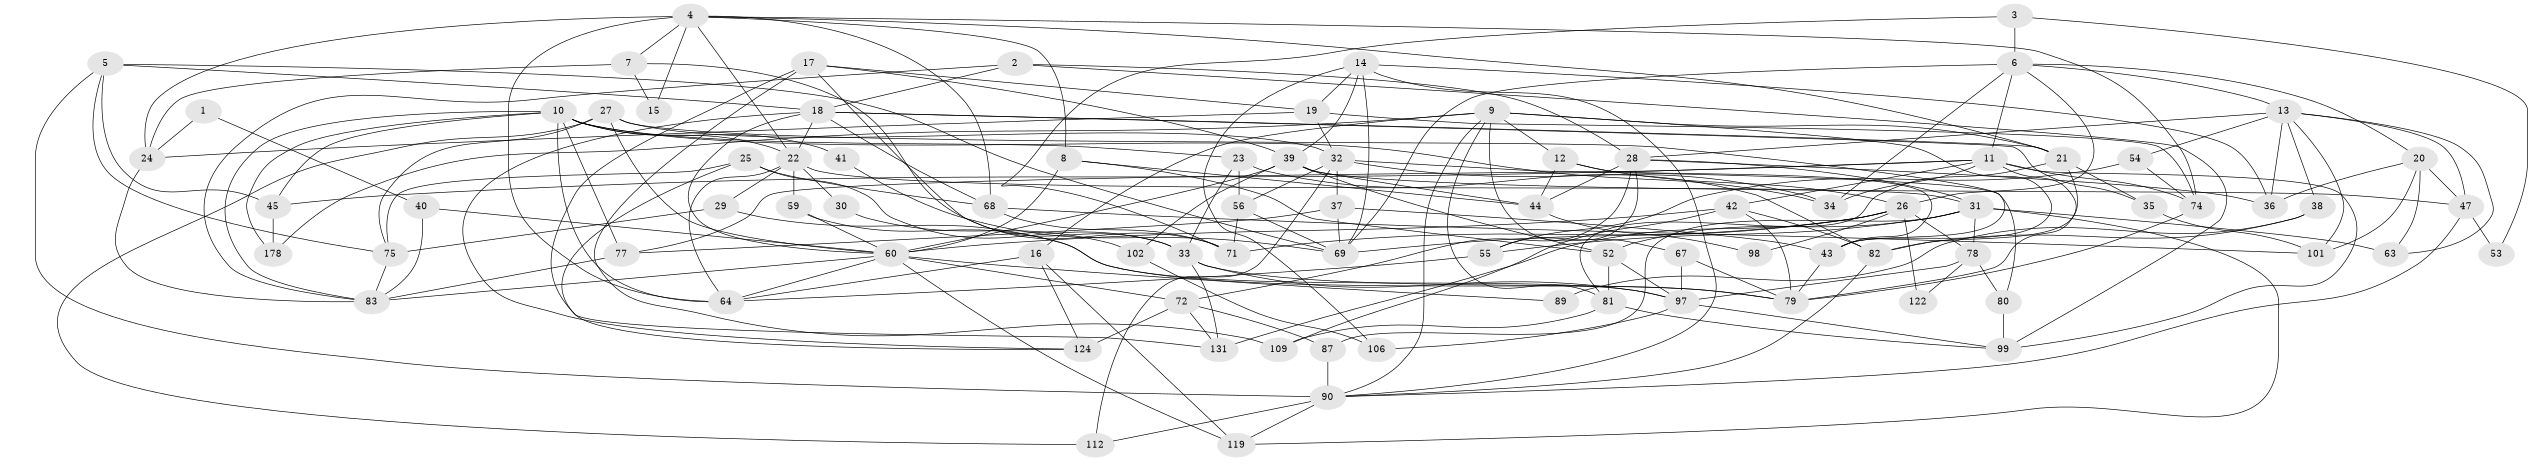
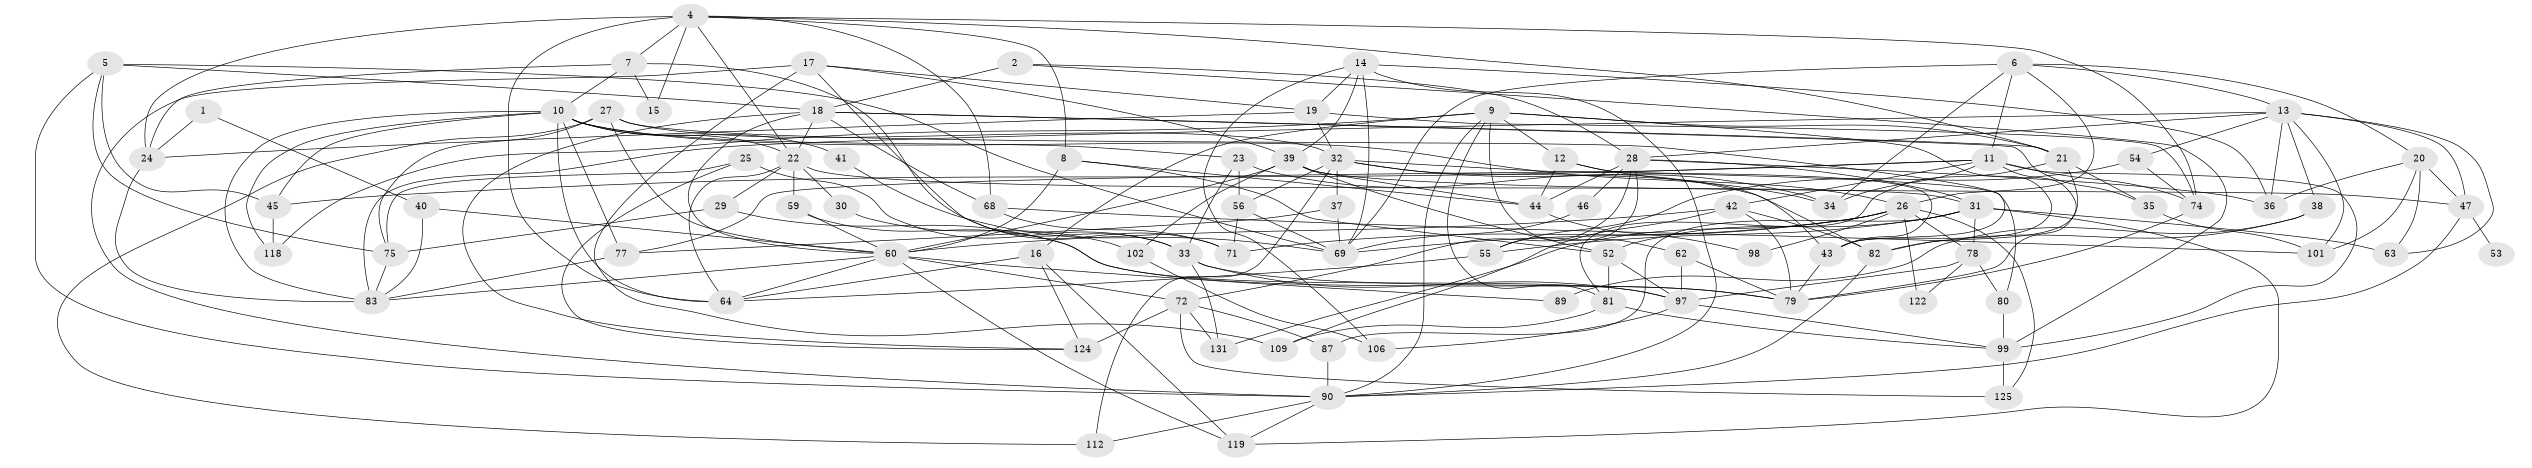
(2015, 16) -> none
none -> (594, 87)
(477, 102) -> (1272, 130)
(871, 190) -> none
none -> (1584, 207)
(1504, 218) -> (1596, 176)
(273, 254) -> (273, 254)
(1682, 254) -> (1682, 254)
(695, 328) -> (296, 323)
none -> (2004, 398)
